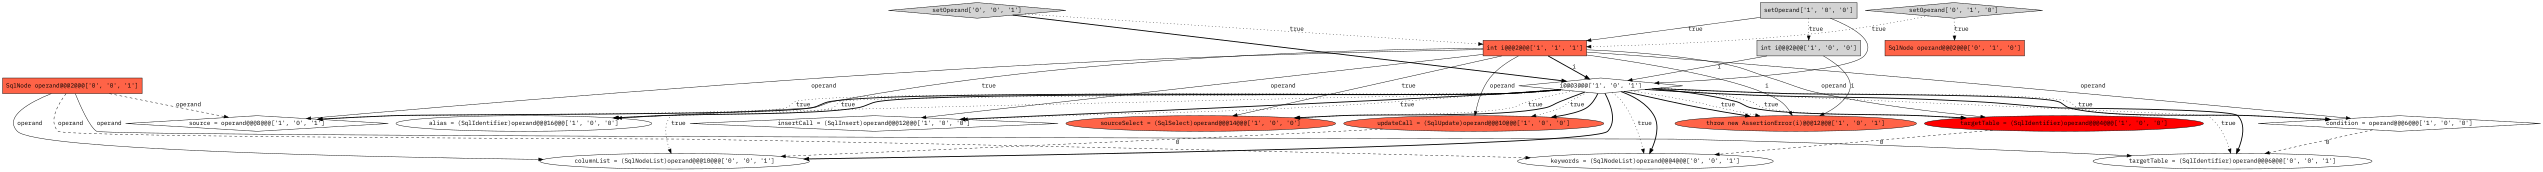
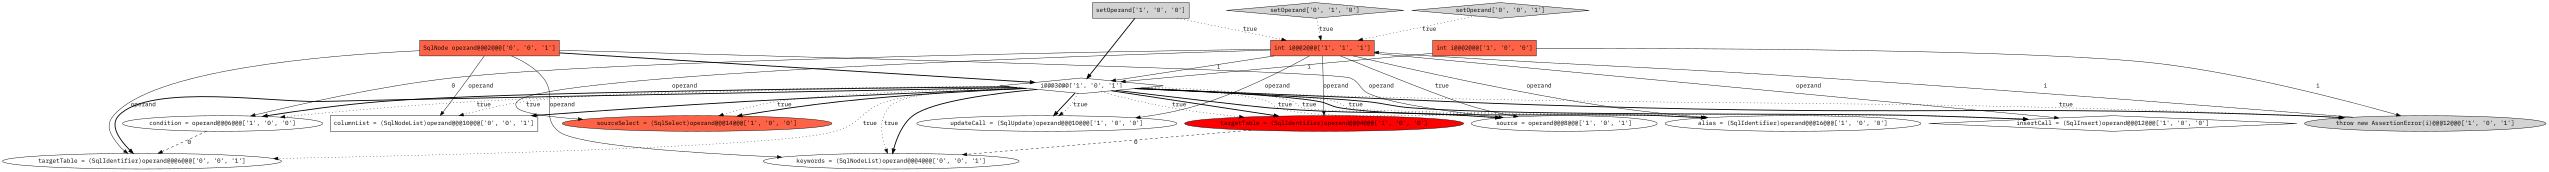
(1809, 27) -> none
(1676, 29) -> (1229, 29)
(1287, 48) -> (783, 67)
(1809, 48) -> (1484, 48)
(1955, 48) -> none
(1567, 66) -> (1203, 67)
(1692, 73) -> (1866, 81)
(1792, 73) -> (1112, 47)
(824, 86) -> (1442, 86)
(989, 86) -> (1539, 86)
(1409, 86) -> (685, 86)
(2093, 86) -> (453, 86)
(167, 105) -> (1033, 64)
(257, 124) -> (1564, 124)
(1474, 124) -> (1047, 124)
(1796, 124) -> (2425, 124)
(2399, 124) -> (223, 124)
(771, 141) -> (619, 145)
(1084, 143) -> none
(675, 161) -> (434, 124)
